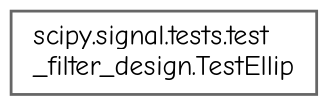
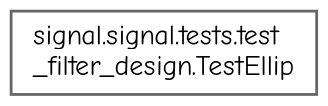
(164, 53) -> (164, 53)
